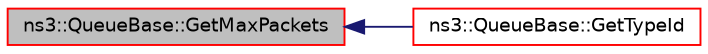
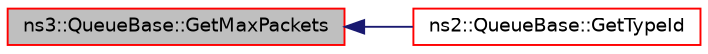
(557, 27) -> (557, 27)
